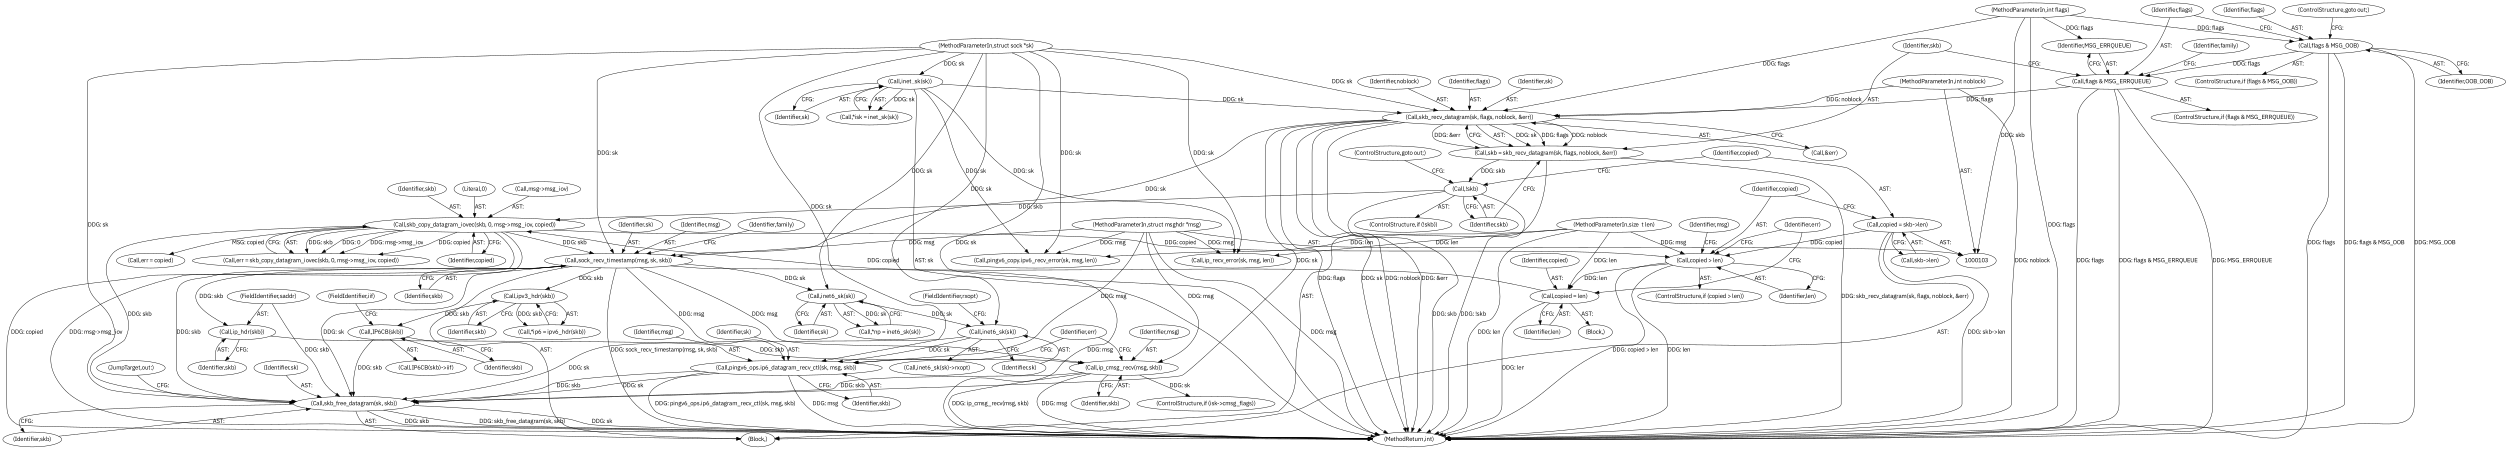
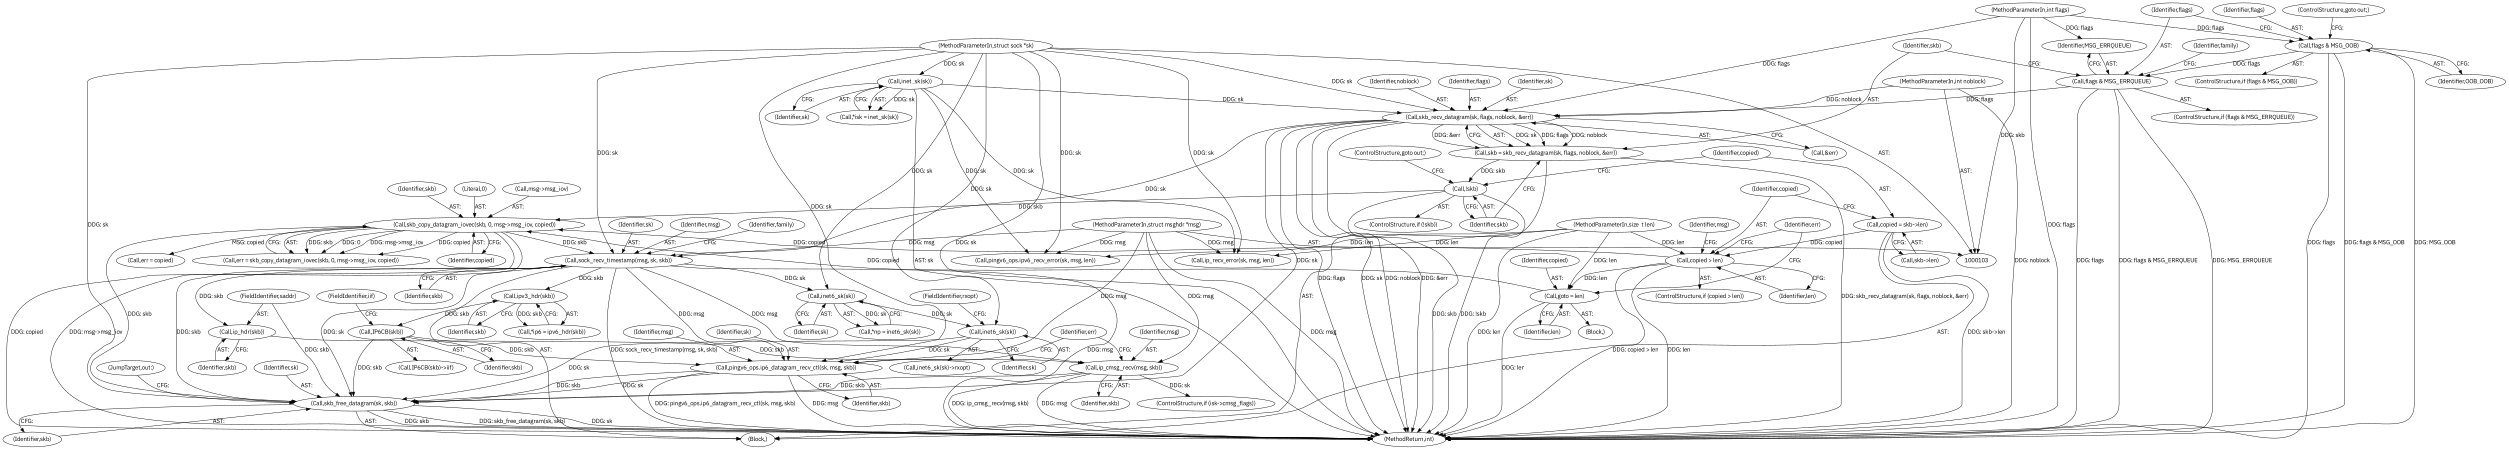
(1082, 237) -> (1116, 251)
(1673, 243) -> (1673, 243)
(1934, 244) -> (1536, 71)
(1035, 261) -> (1035, 261)
(1564, 296) -> (1564, 296)
none -> (551, 358)
